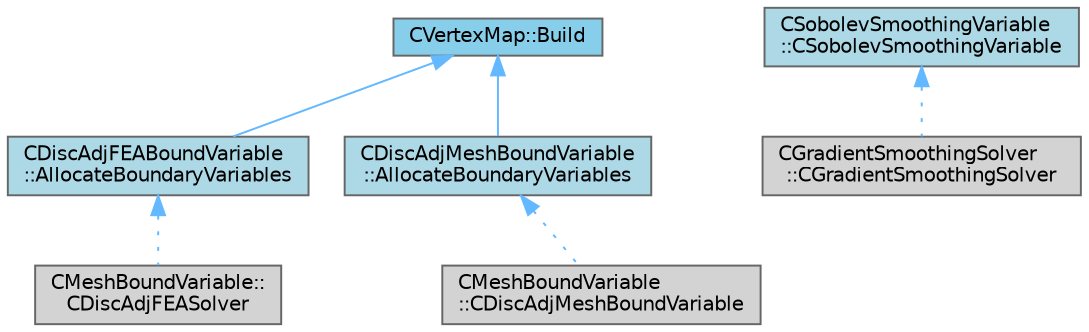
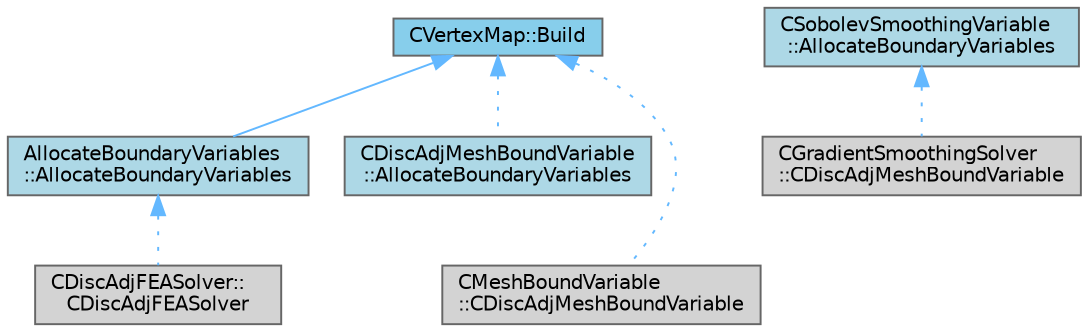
(922, 37) -> (922, 37)
(498, 106) -> (498, 106)
(158, 166) -> (158, 166)
(922, 166) -> (922, 166)
(556, 238) -> (672, 148)
(158, 295) -> (158, 295)
